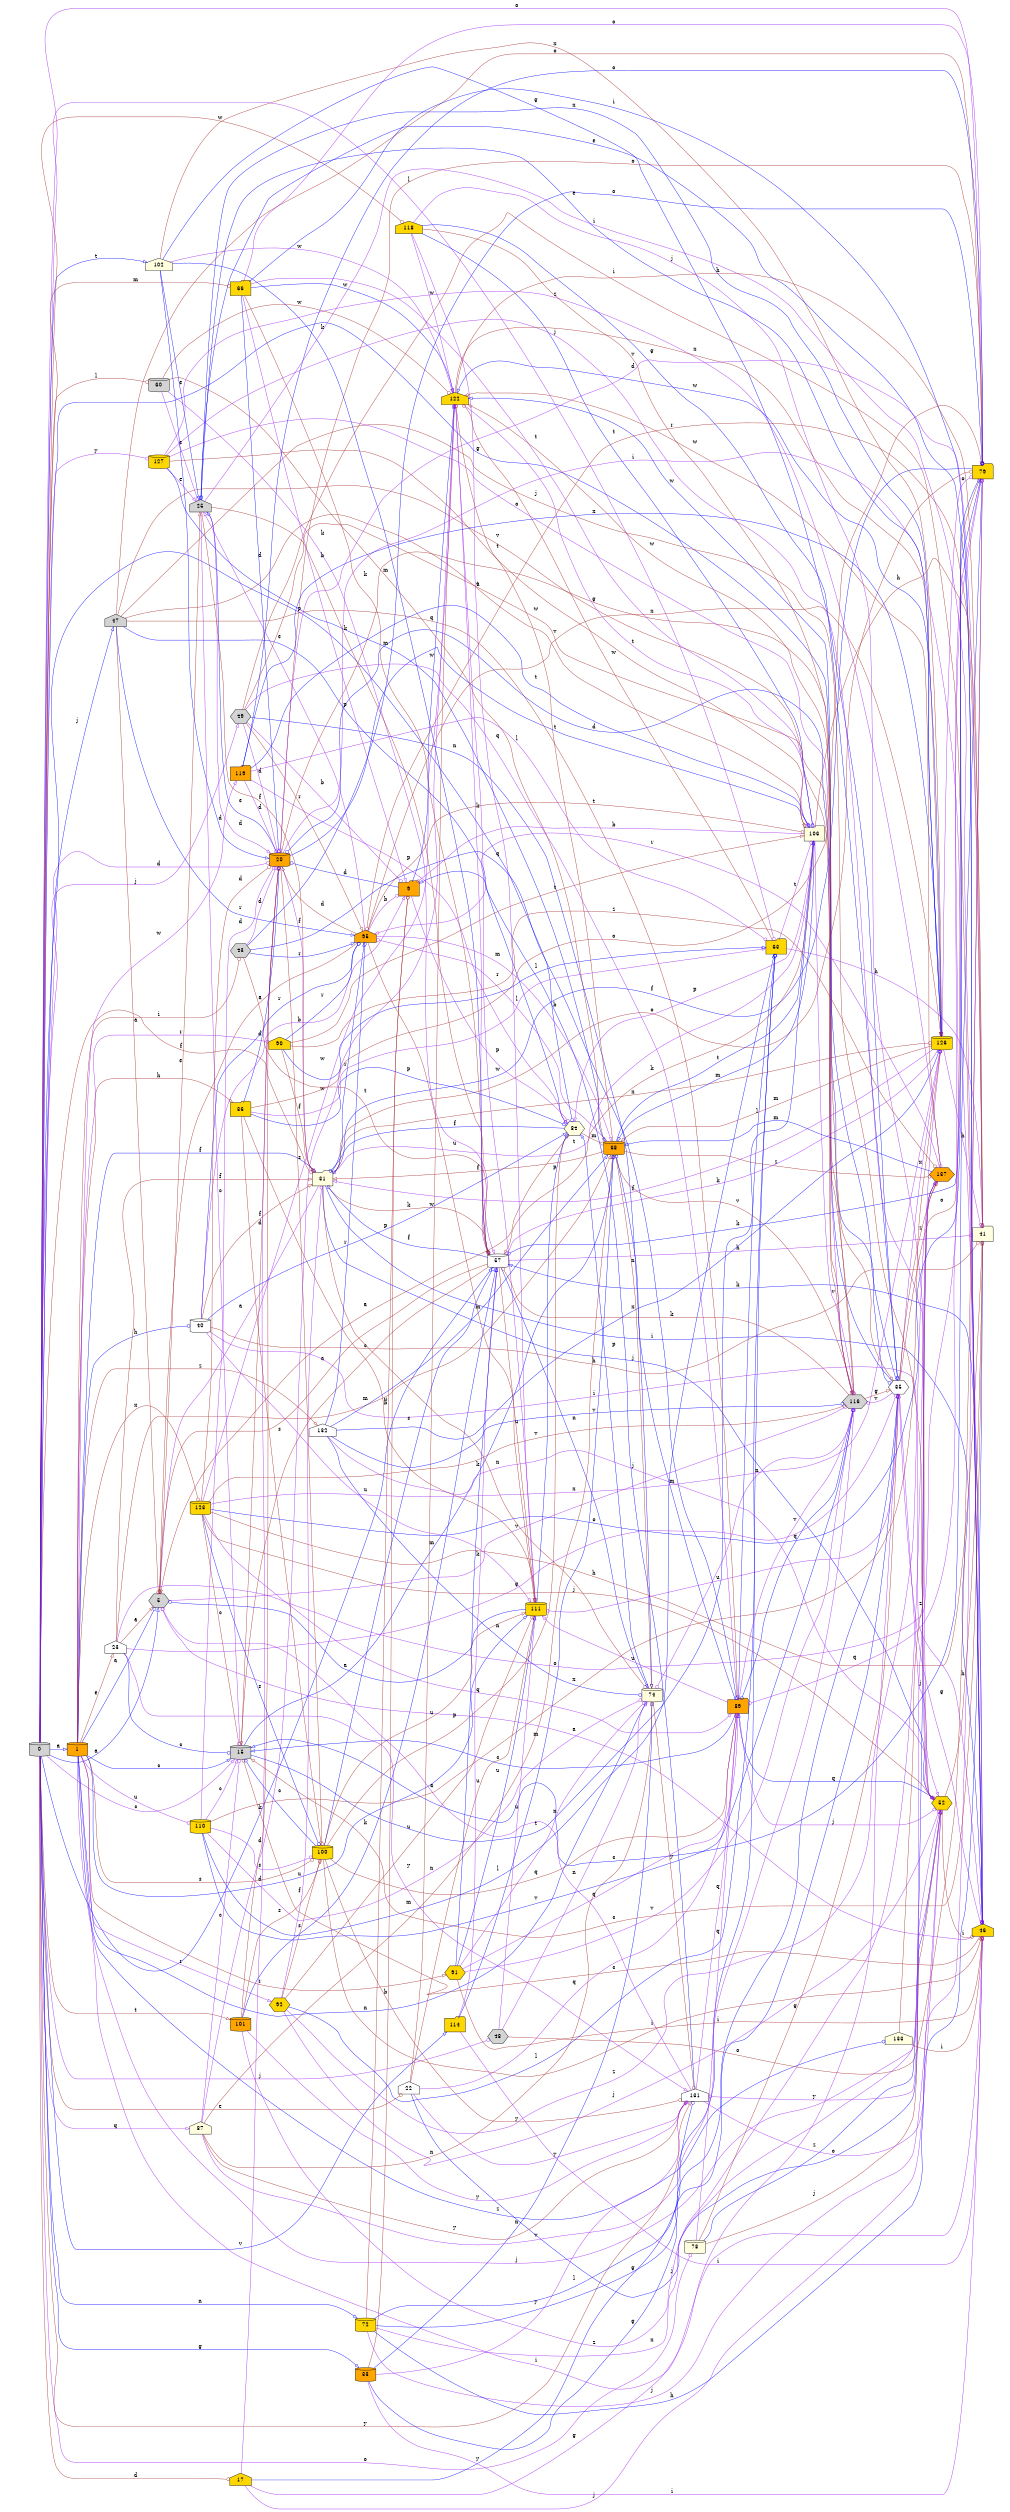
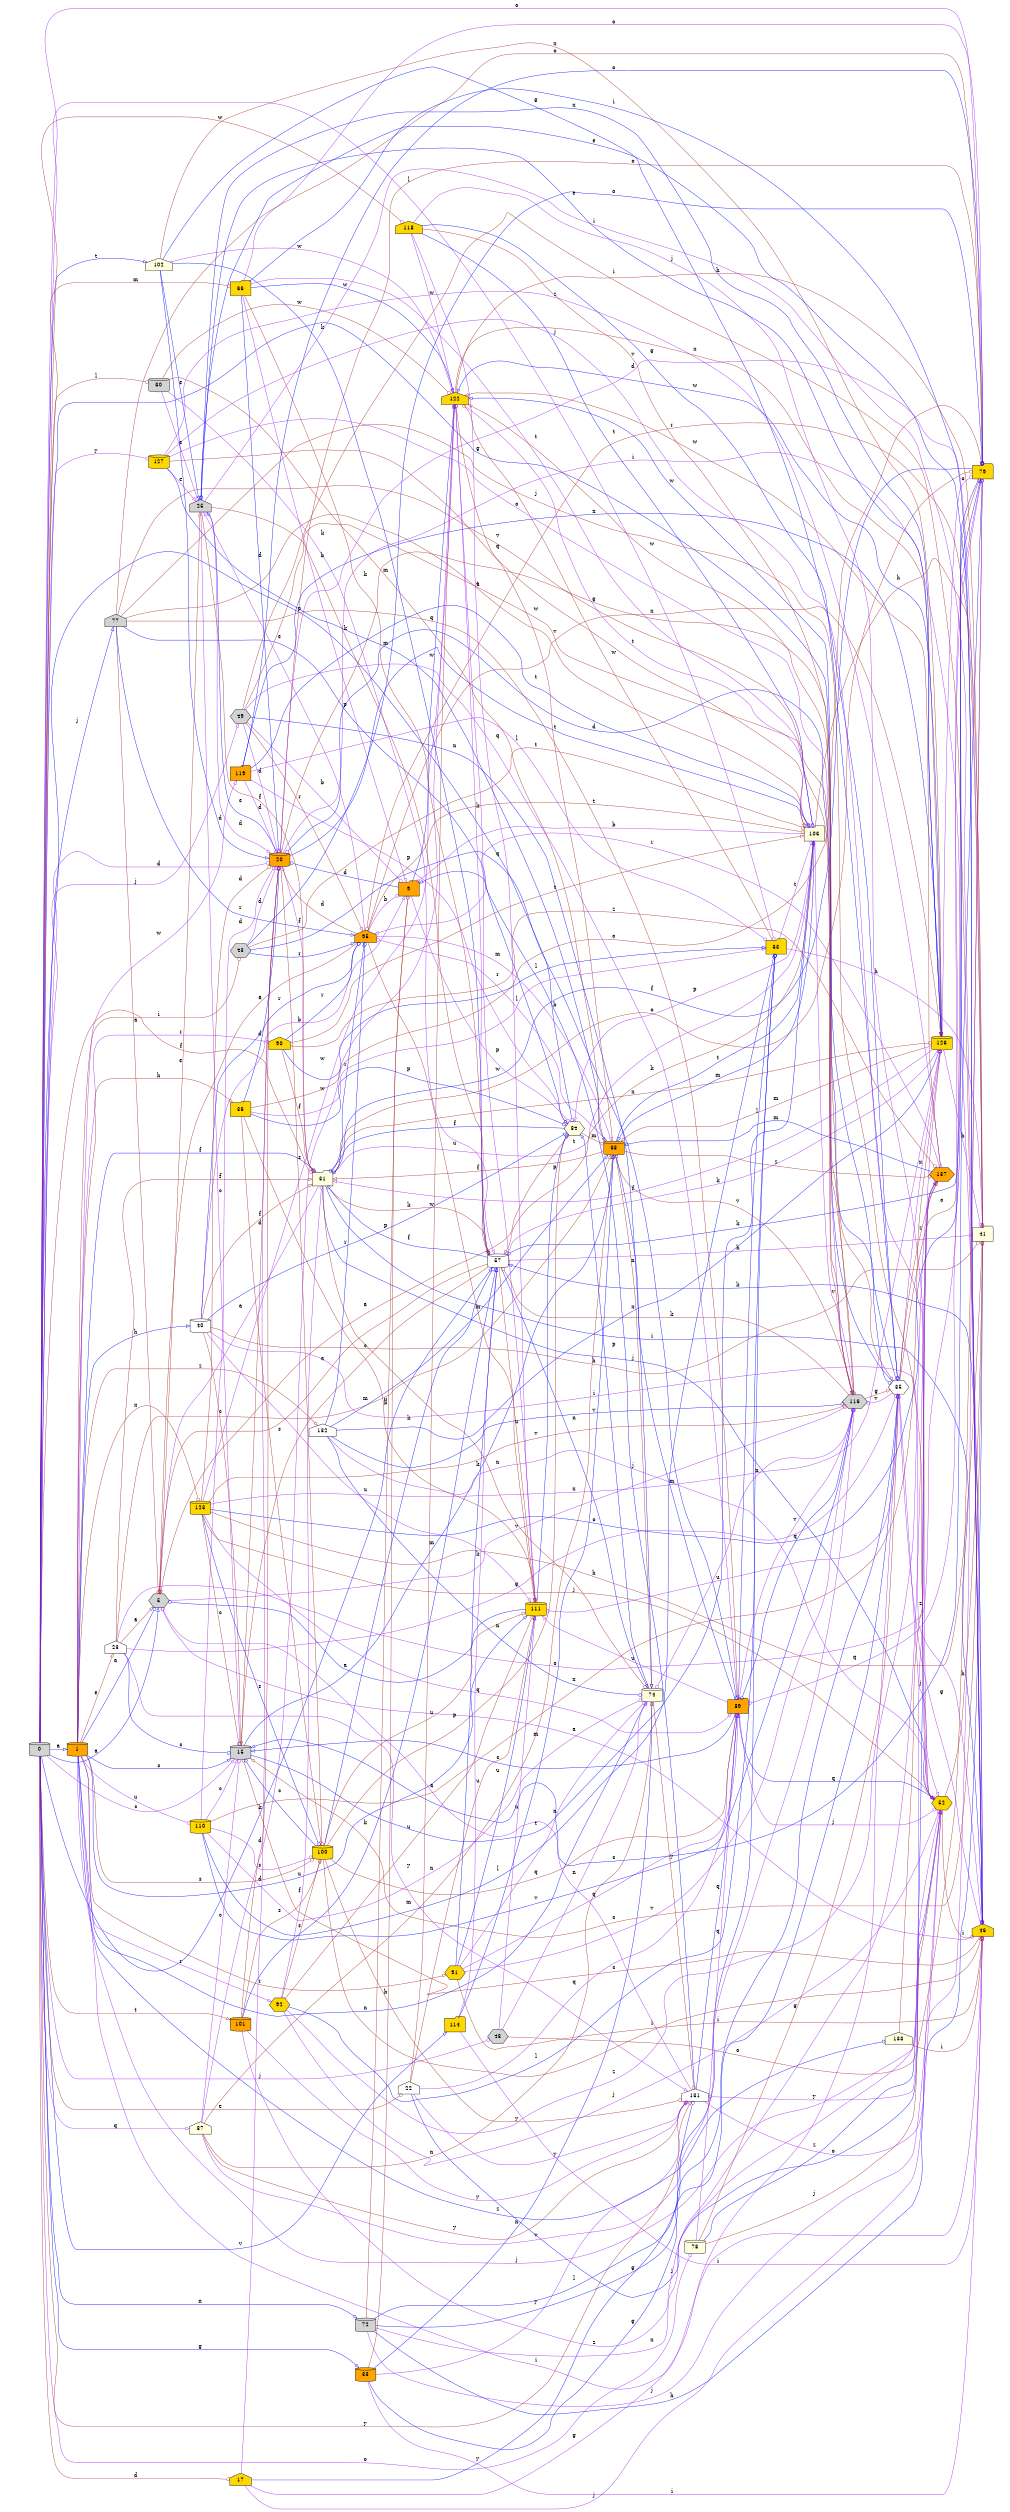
(498, 546) -> (498, 546)
(116, 621) -> (116, 621)
(369, 1113) -> (507, 774)
(89, 1405) -> (89, 1405)
(409, 1418) -> (409, 1418)
none -> (225, 1465)
(929, 1476) -> (929, 1476)
(719, 1903) -> (719, 1903)
(366, 2325) -> (366, 2325)
